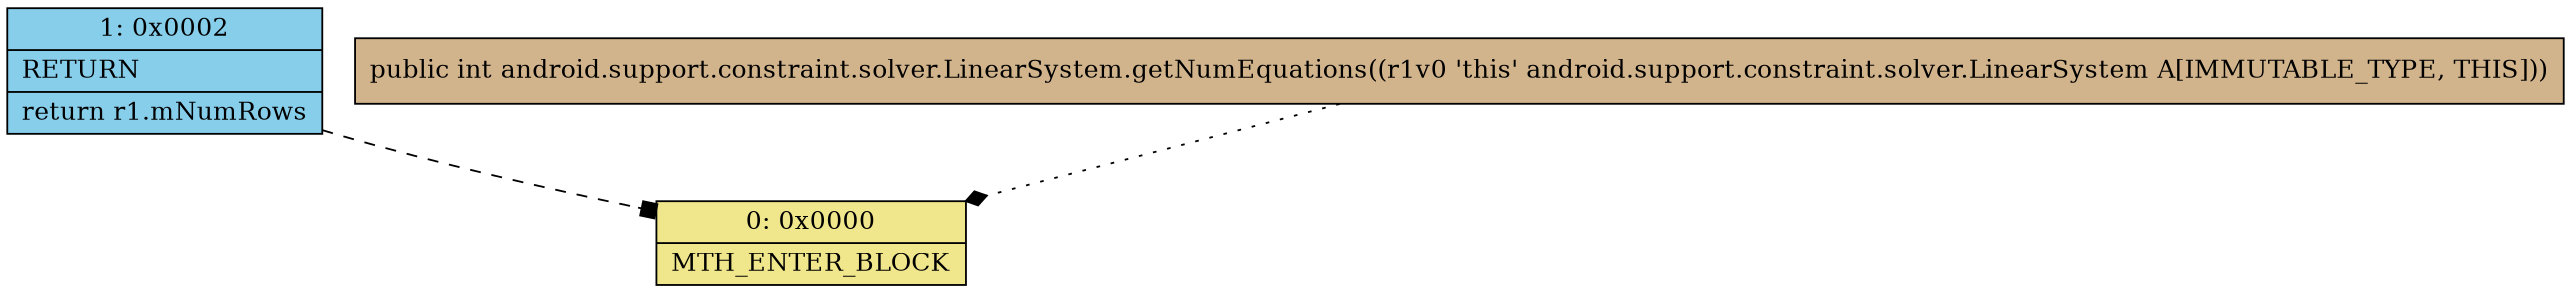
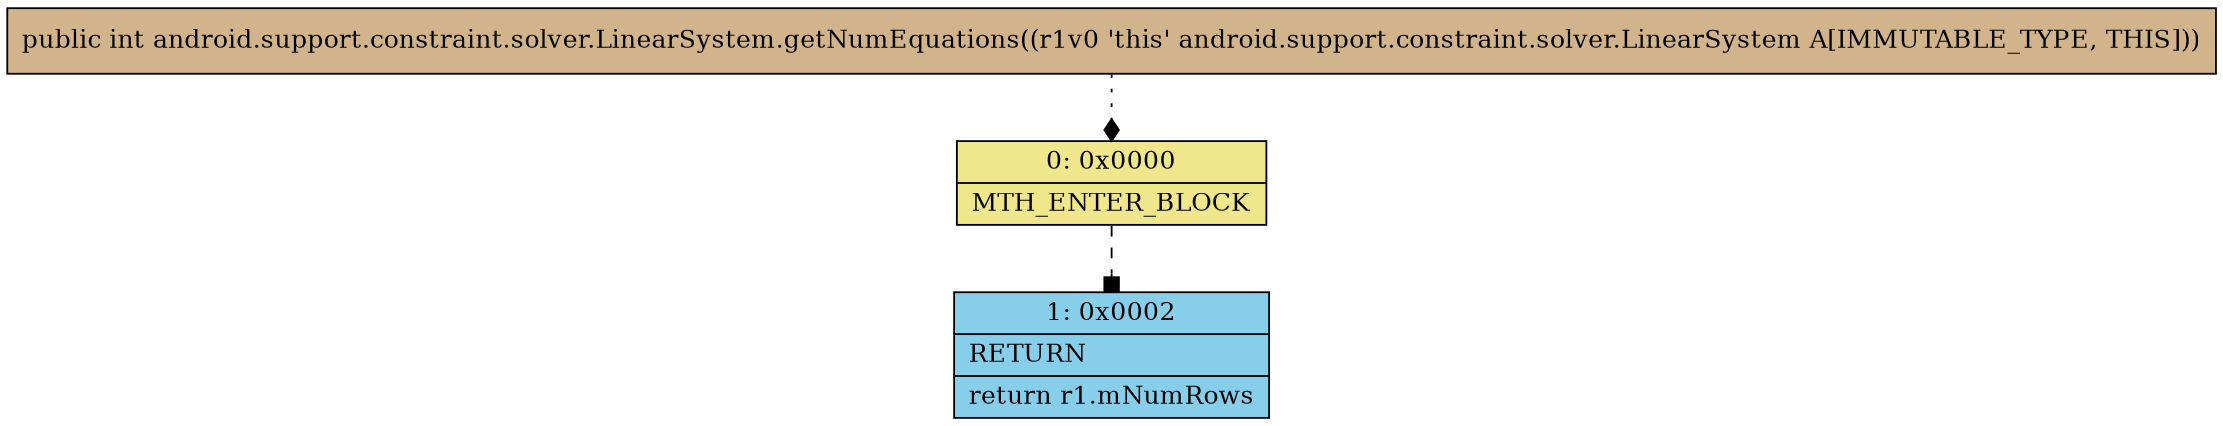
(479, 172) -> (1112, 249)
